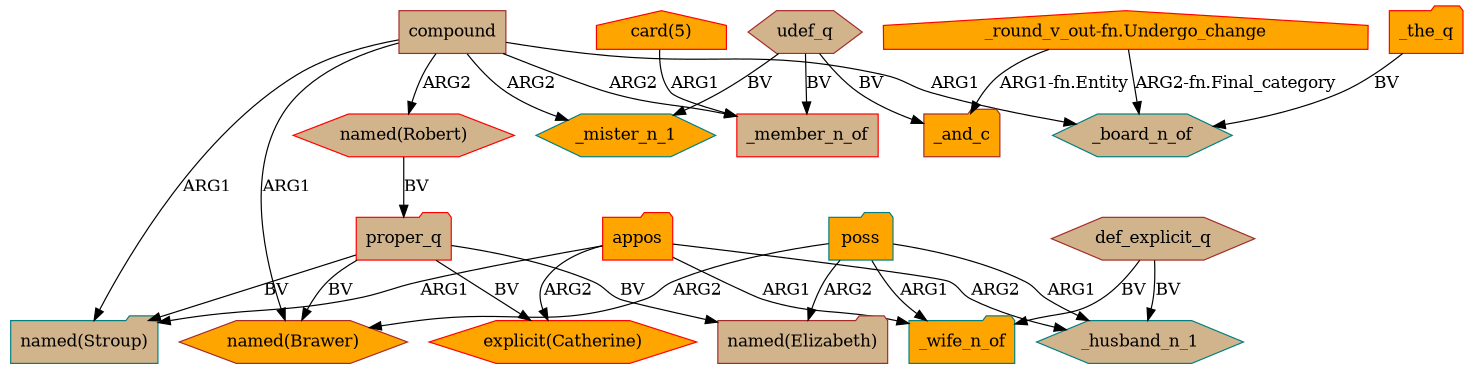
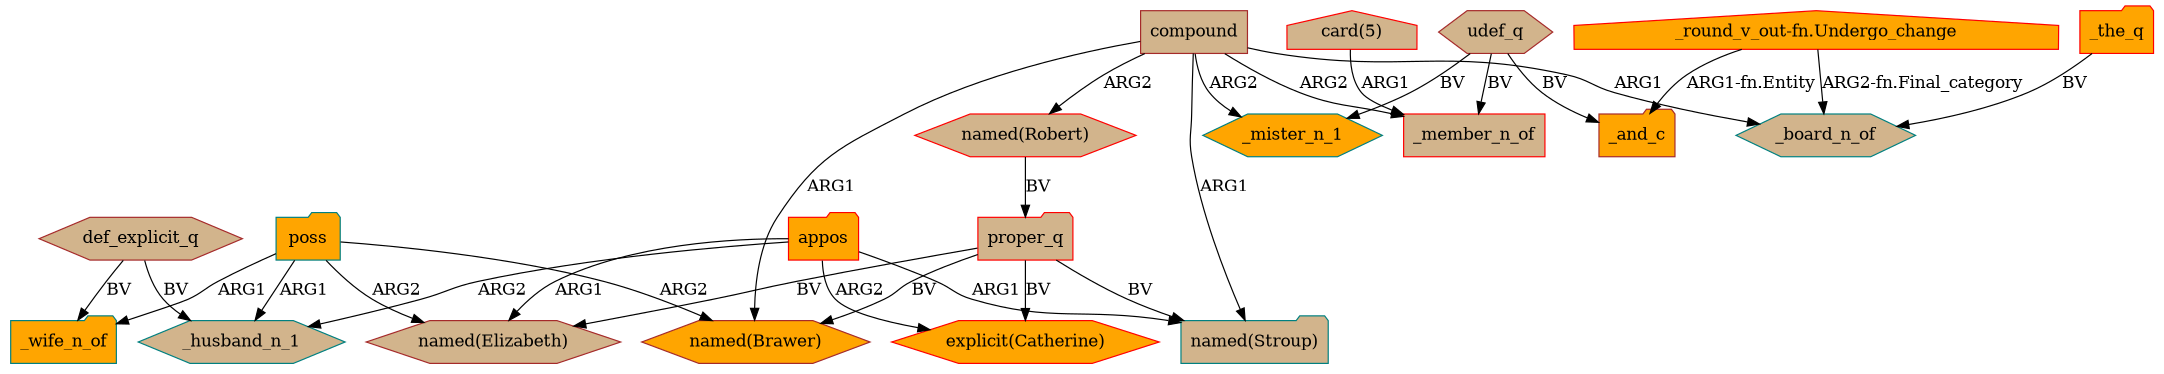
(661, 32) -> (1352, 32)
(781, 304) -> (645, 252)
(803, 342) -> (493, 342)
